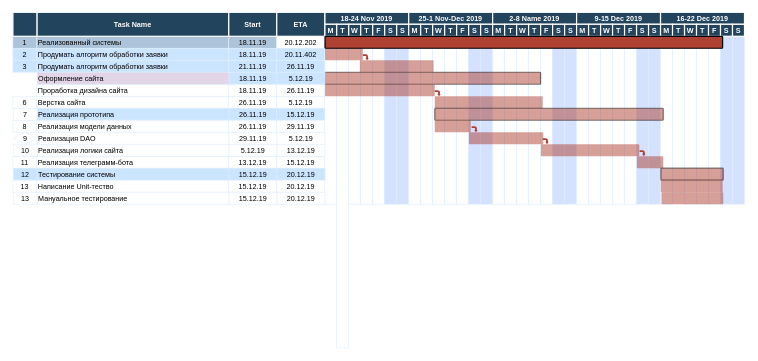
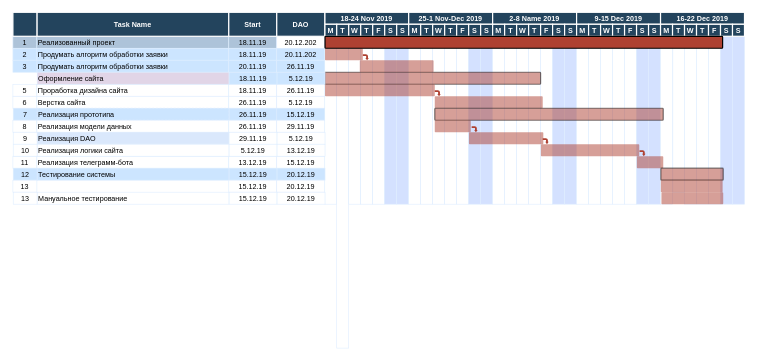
(300, 25) -> (300, 25)
(79, 43) -> (77, 43)
(300, 55) -> (300, 55)
(252, 67) -> (252, 67)
none -> (25, 90)
(25, 114) -> (25, 114)
(133, 114) -> (133, 114)
(25, 138) -> (25, 138)
(133, 138) -> (133, 138)
(133, 186) -> none
